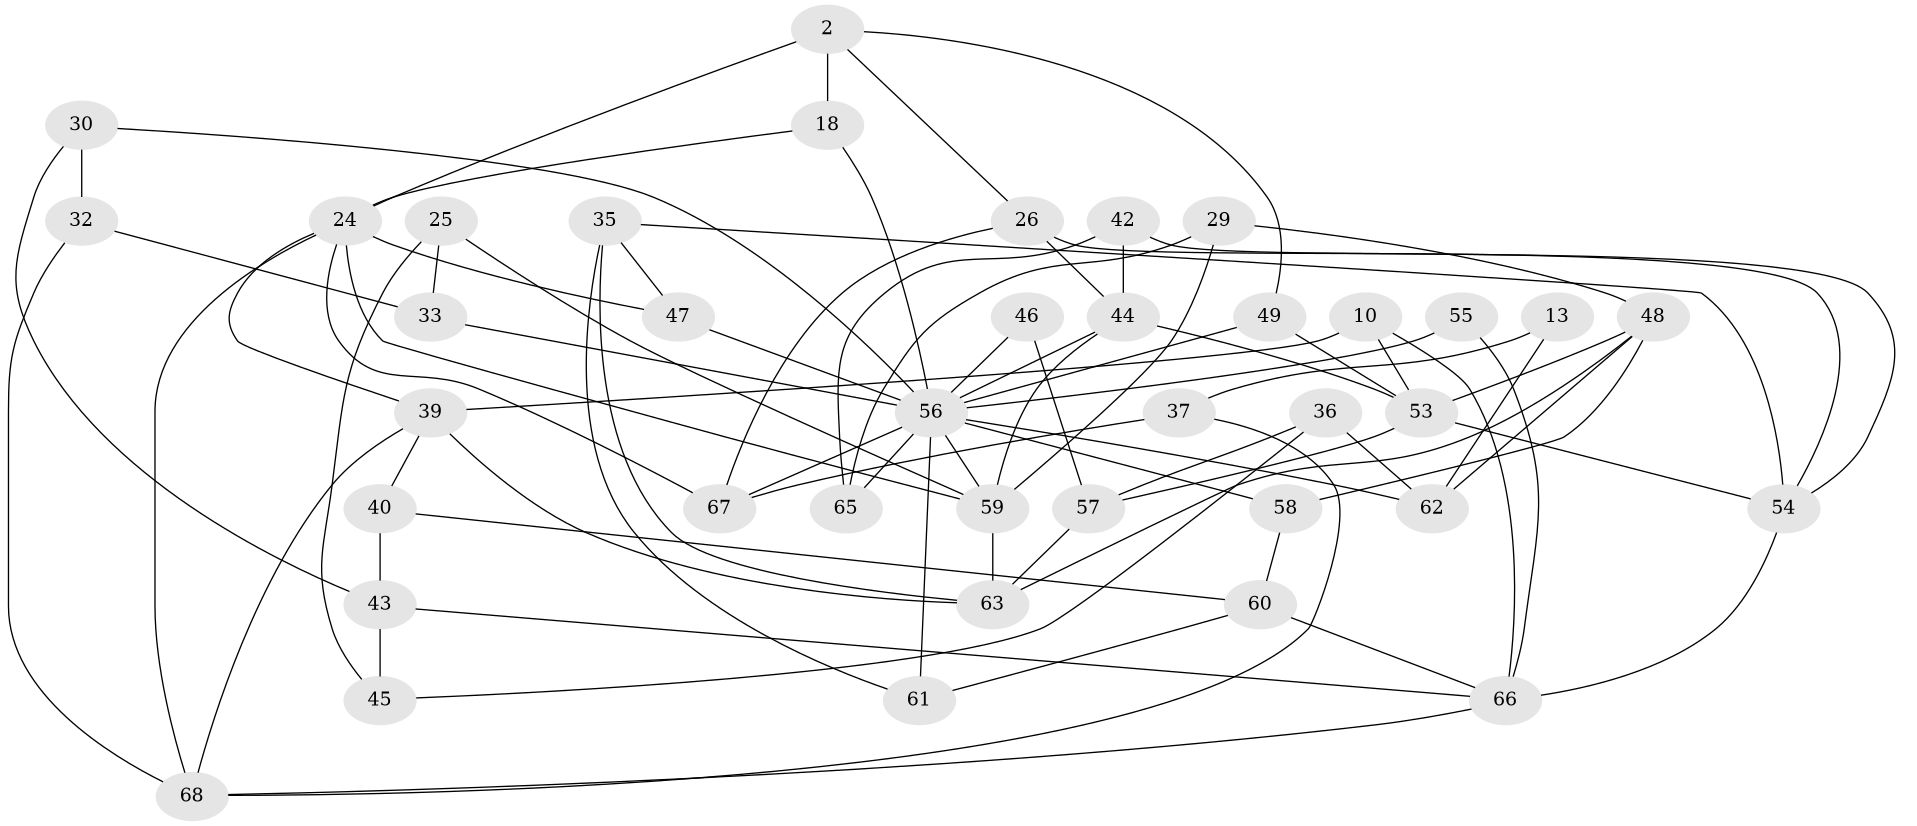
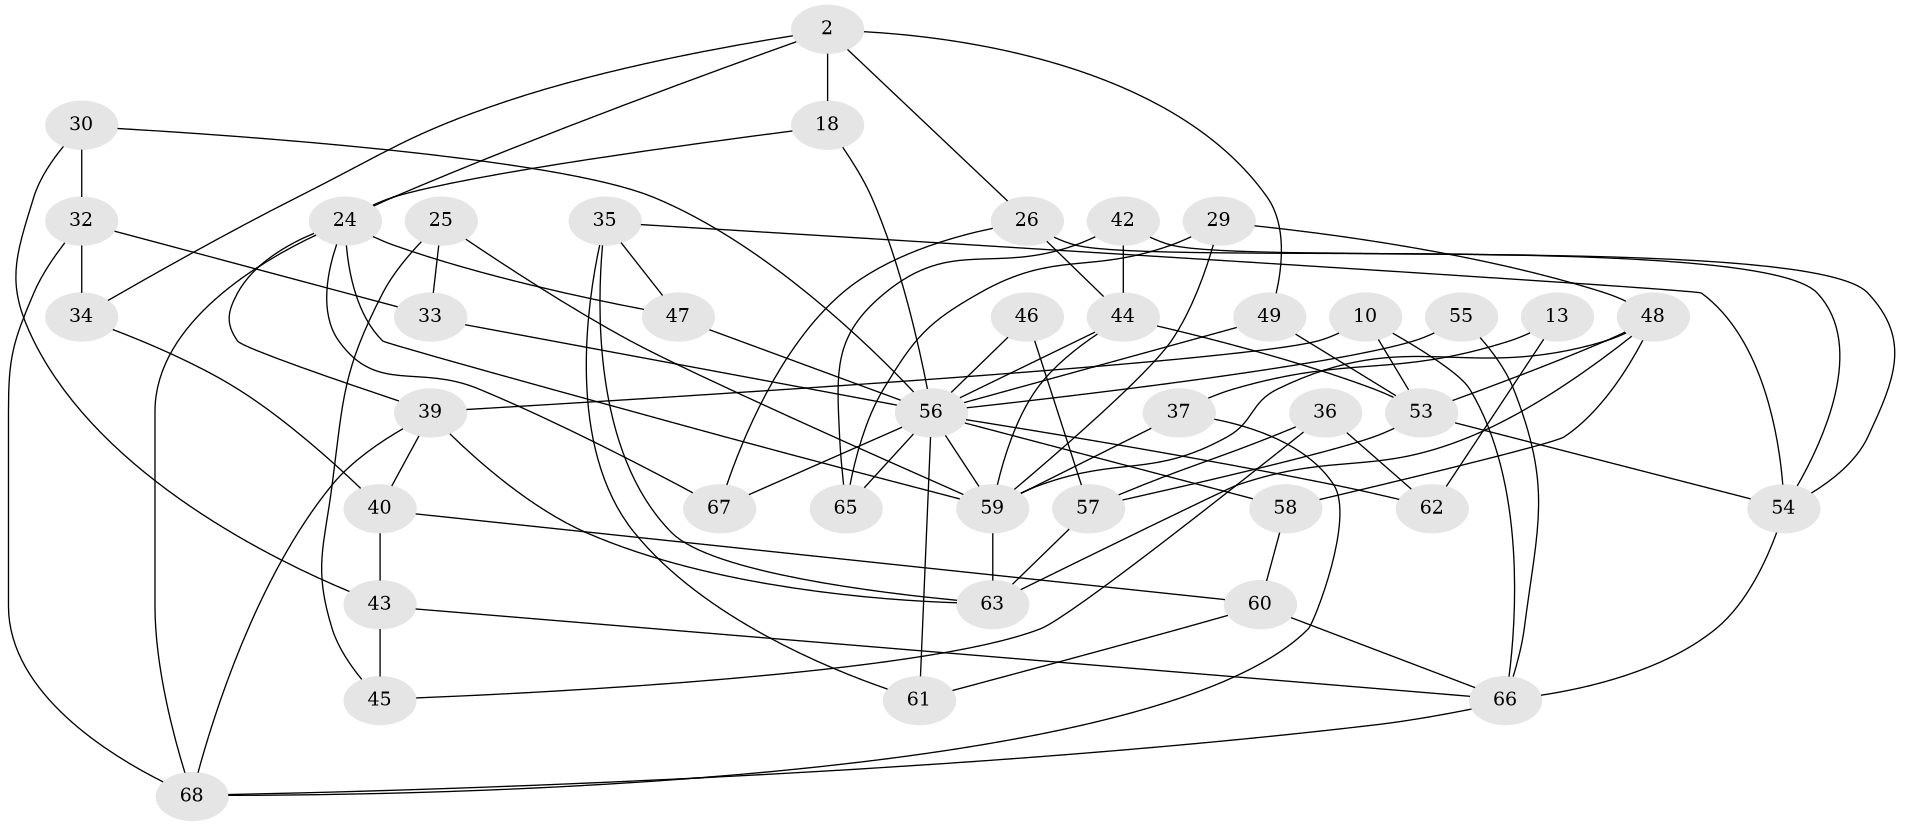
none -> (82, 317)
(1543, 413) -> (1281, 388)
(947, 454) -> (1083, 462)
